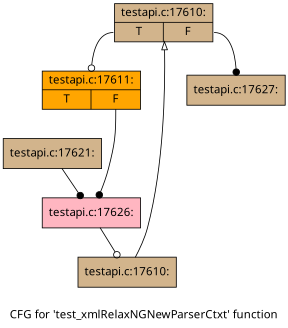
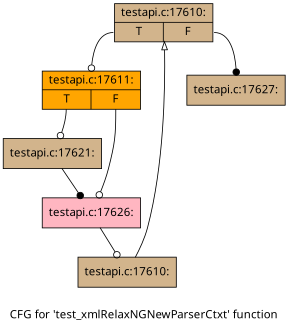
none -> (65, 121)
(113, 151) -> (113, 151)
